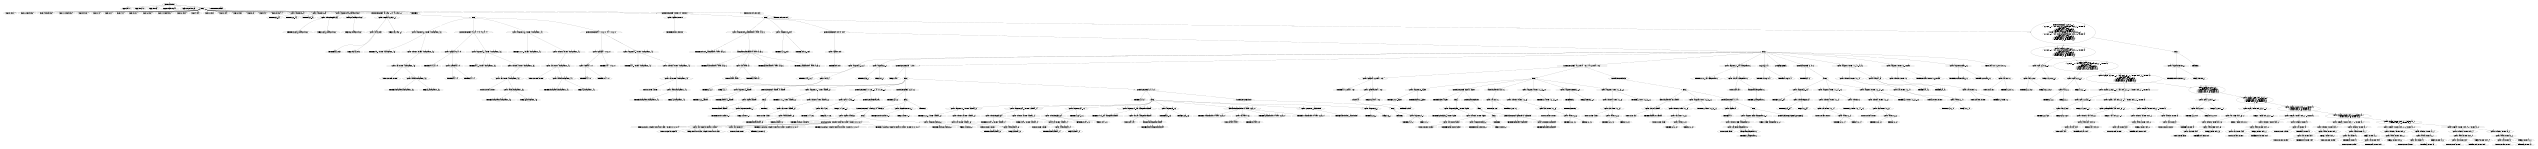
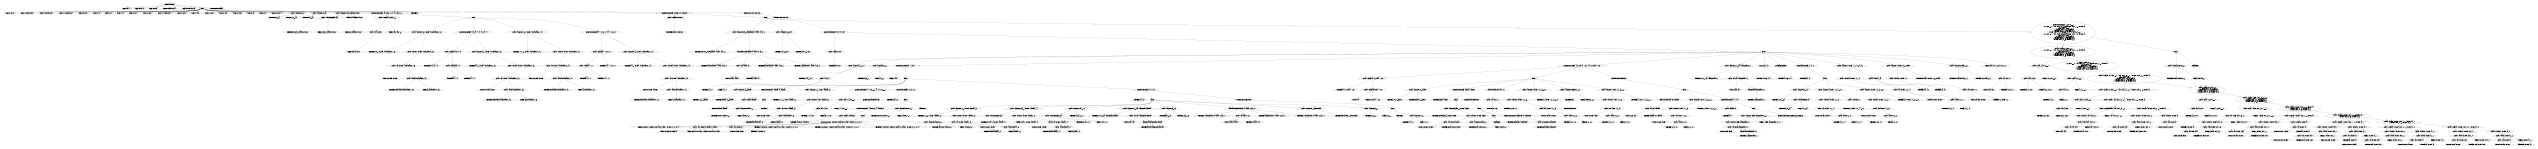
(335, 52) -> none
(1406, 109) -> none
